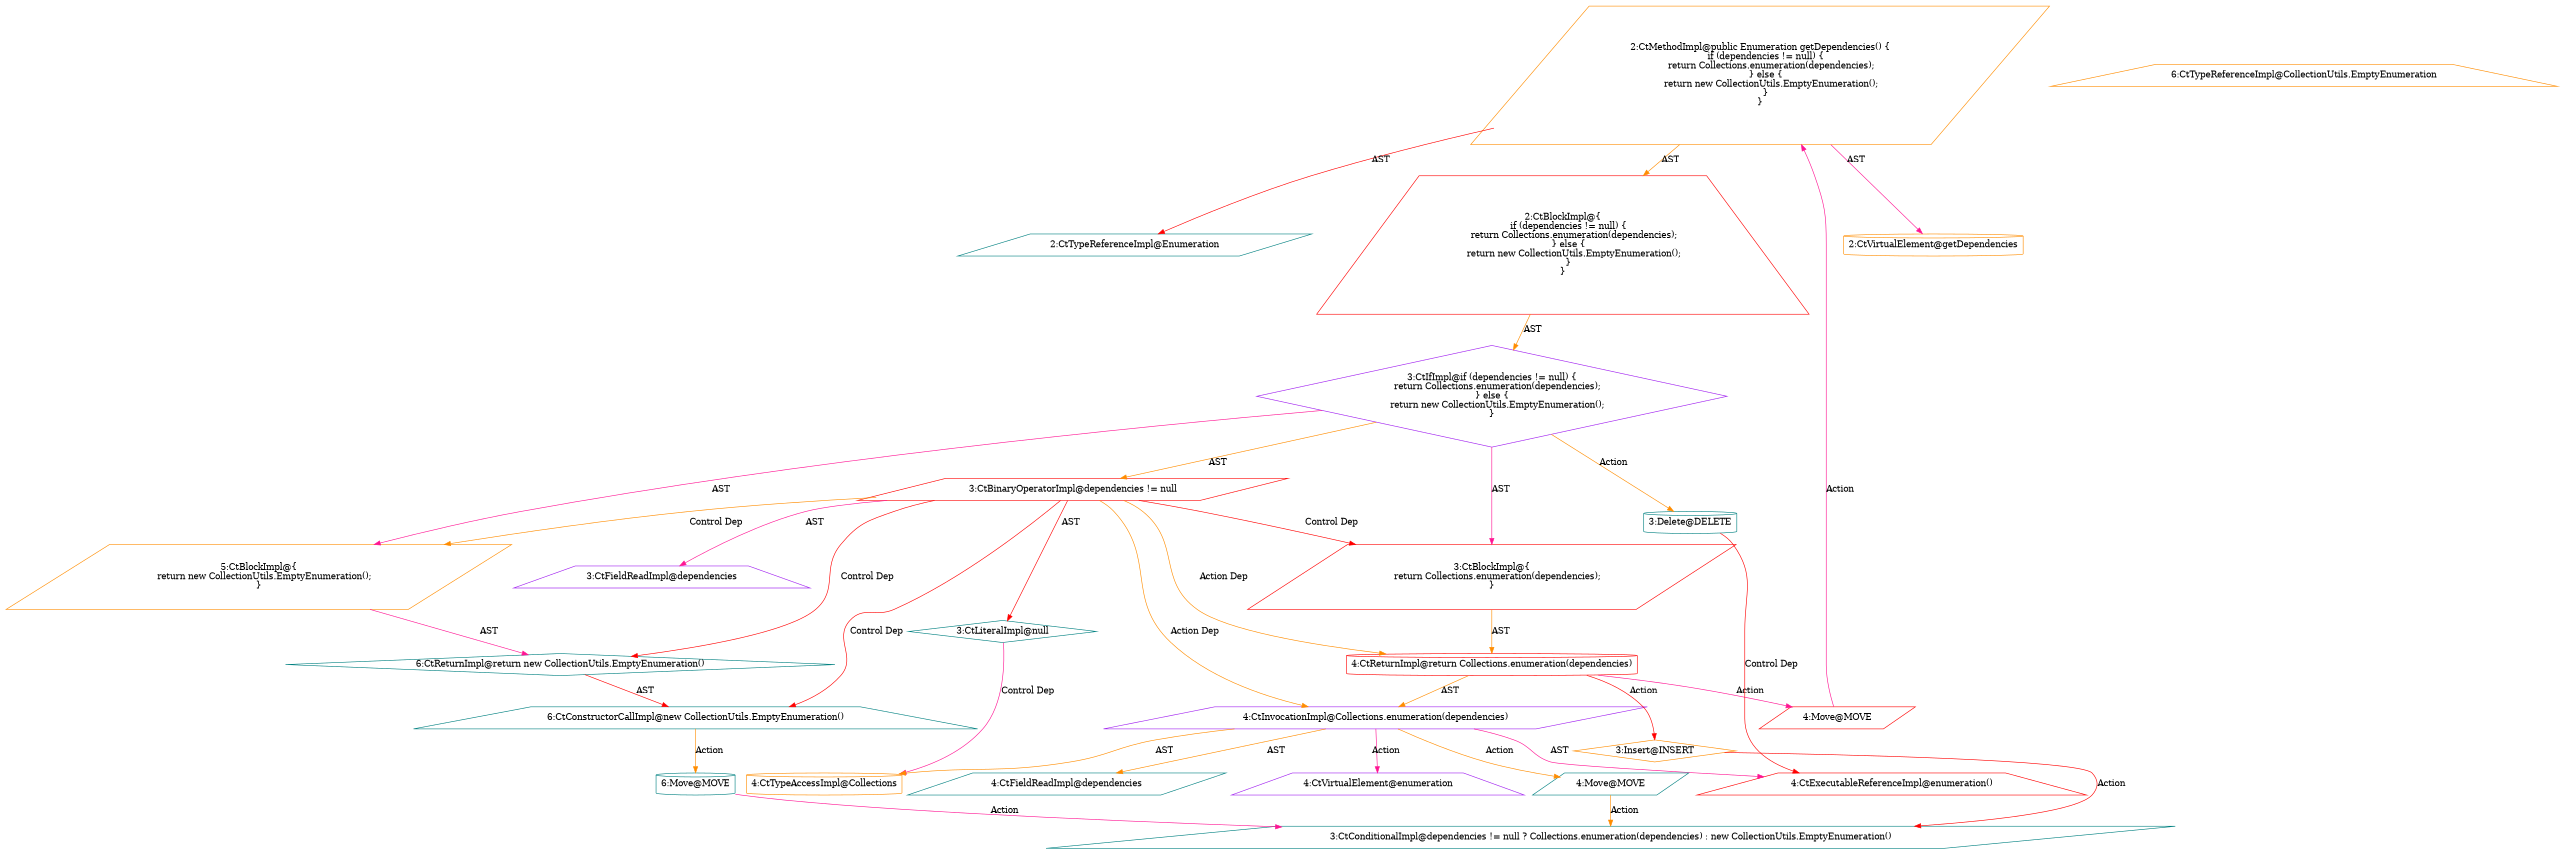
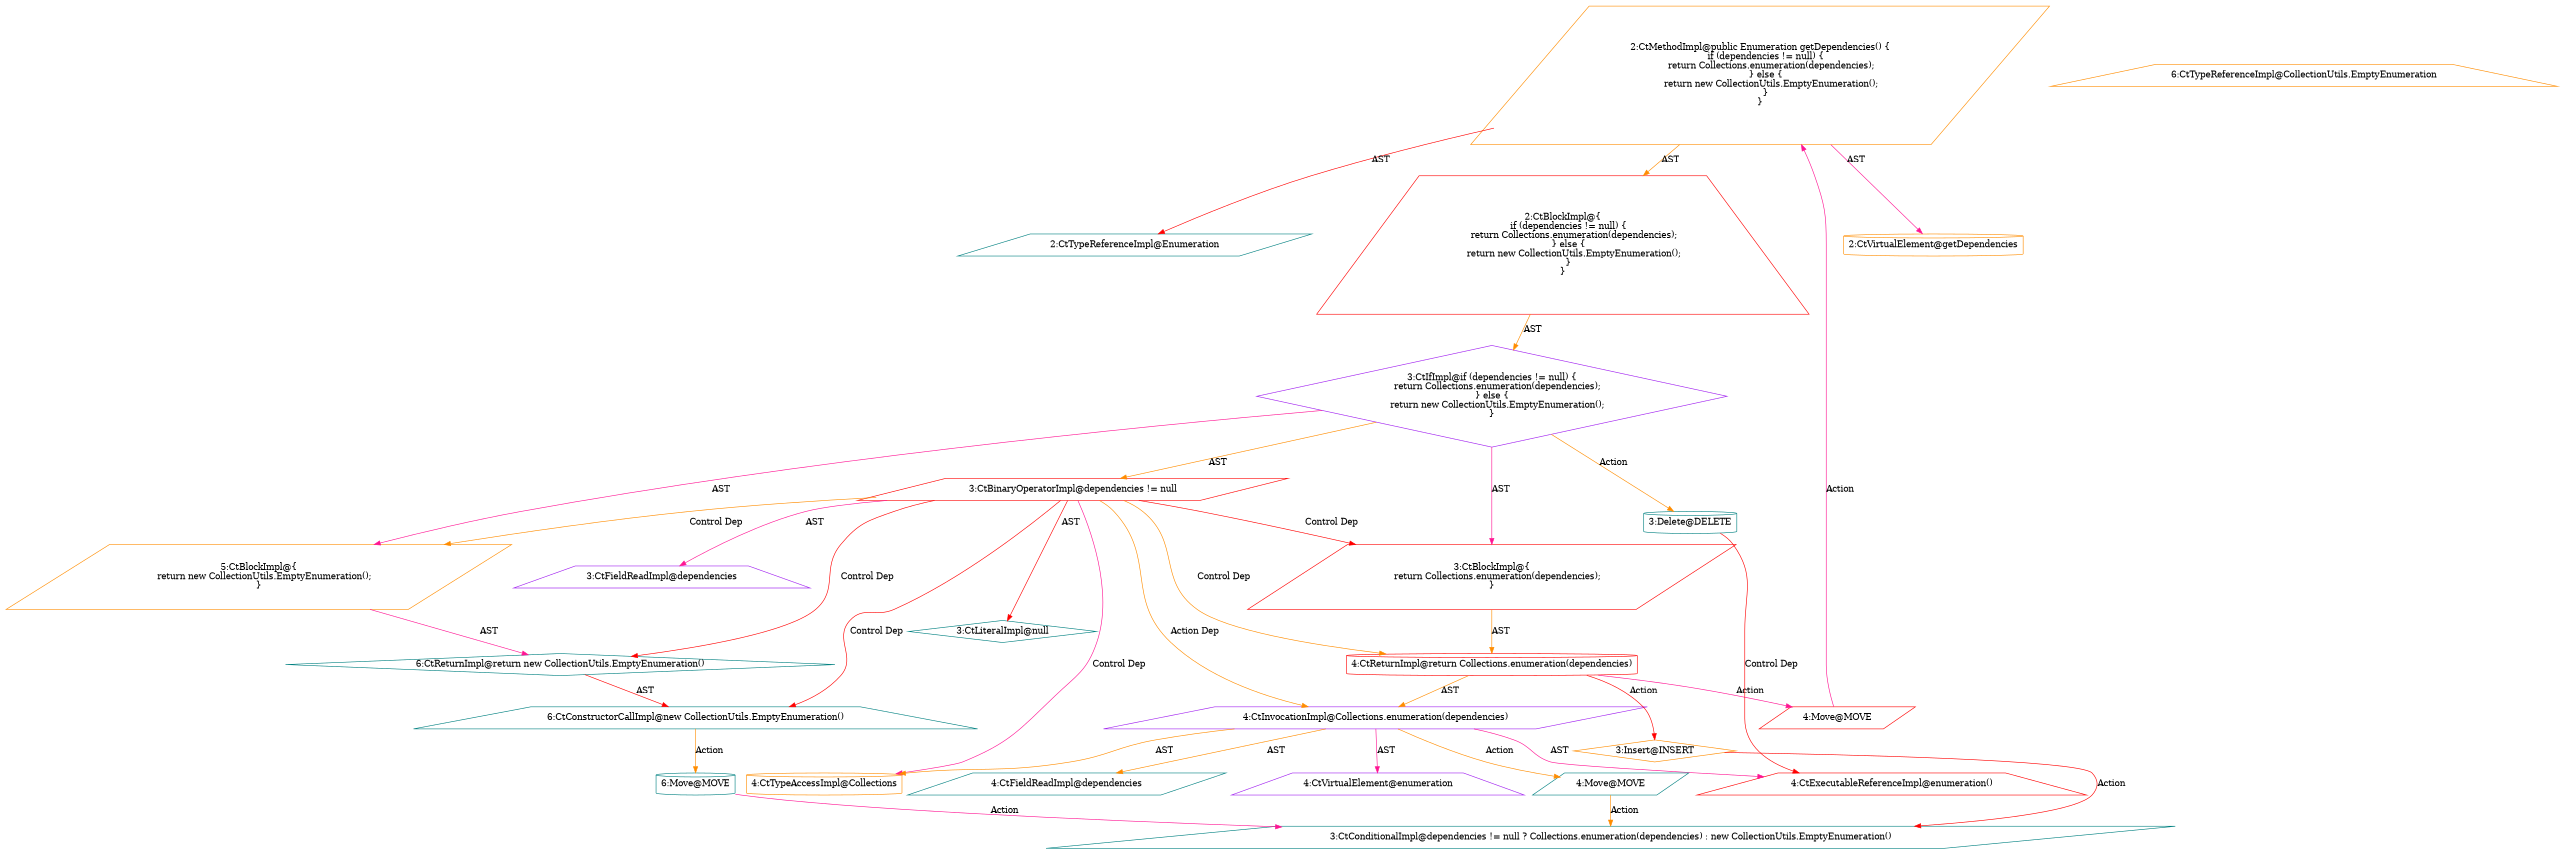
(1224, 577) -> (1224, 577)
(983, 728) -> (1069, 683)
(1386, 751) -> (1386, 751)
